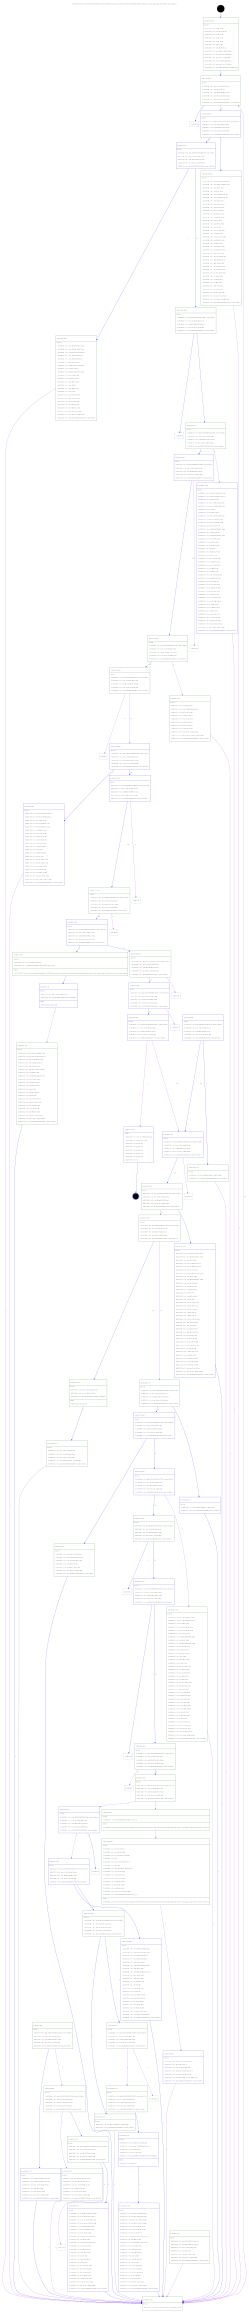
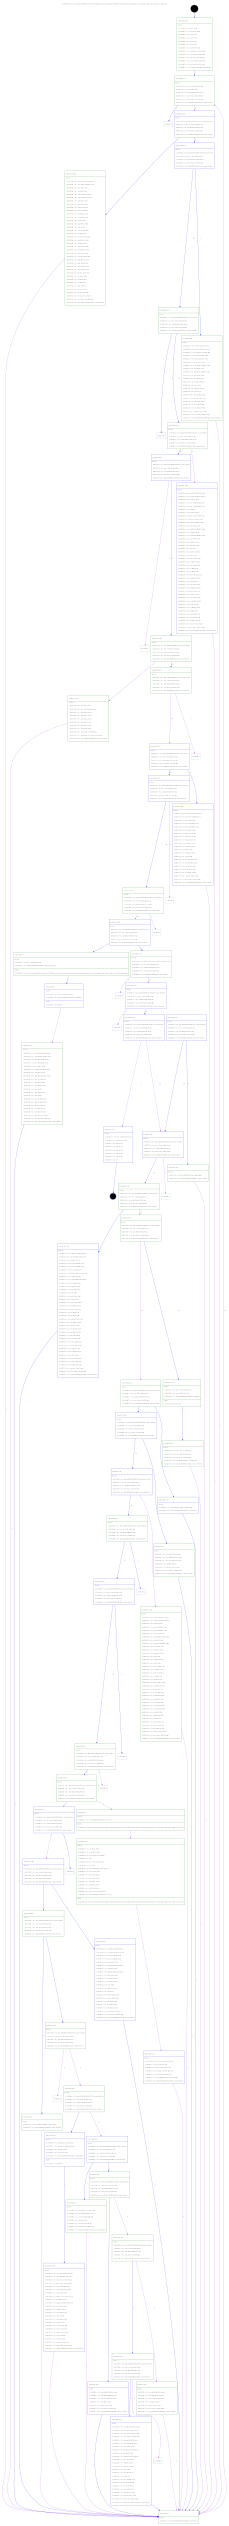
none -> (107, 2149)
